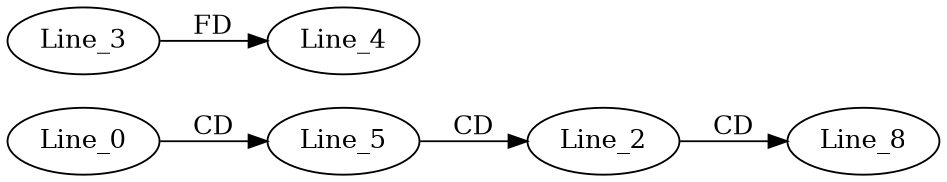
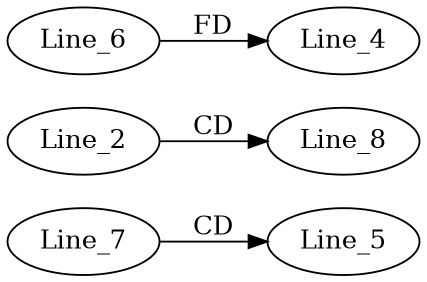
(84, 41) -> (84, 41)
(84, 141) -> (84, 242)
(464, 141) -> none
